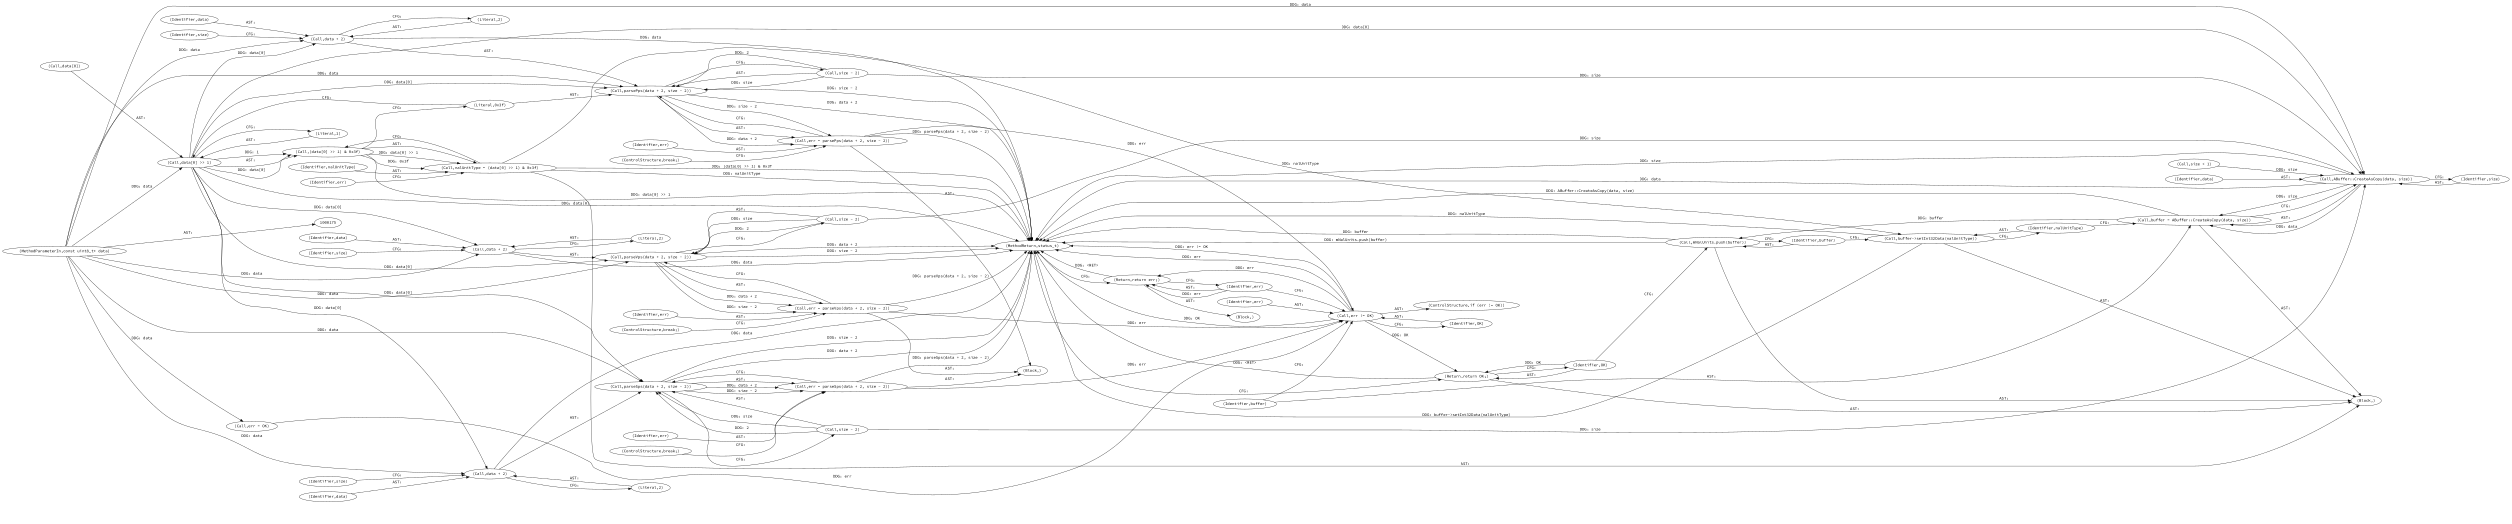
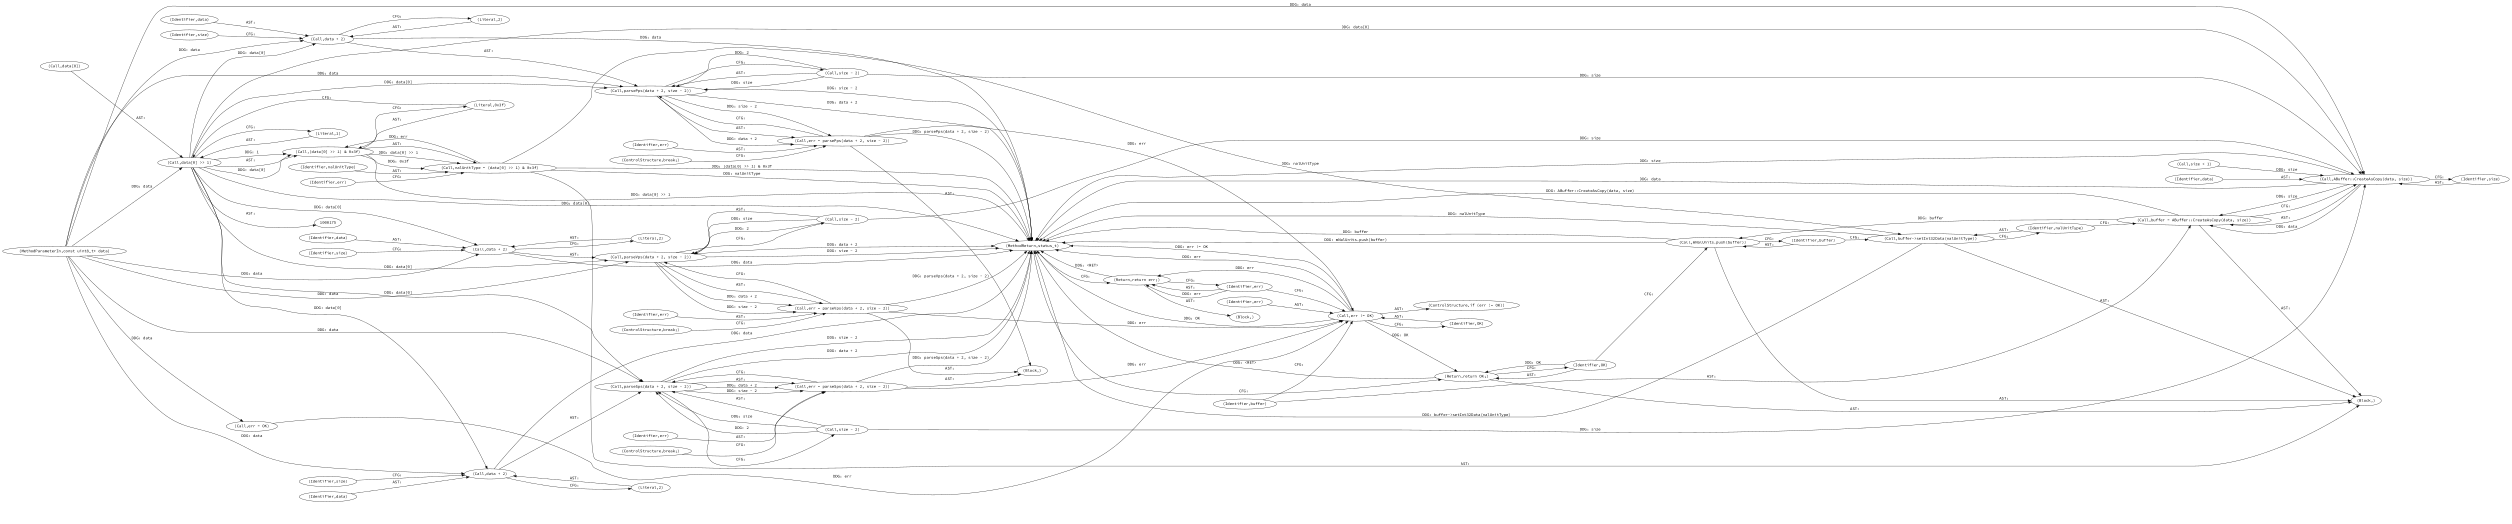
(561, 99) -> (414, 122)
(398, 137) -> (398, 137)
(208, 236) -> (239, 221)
